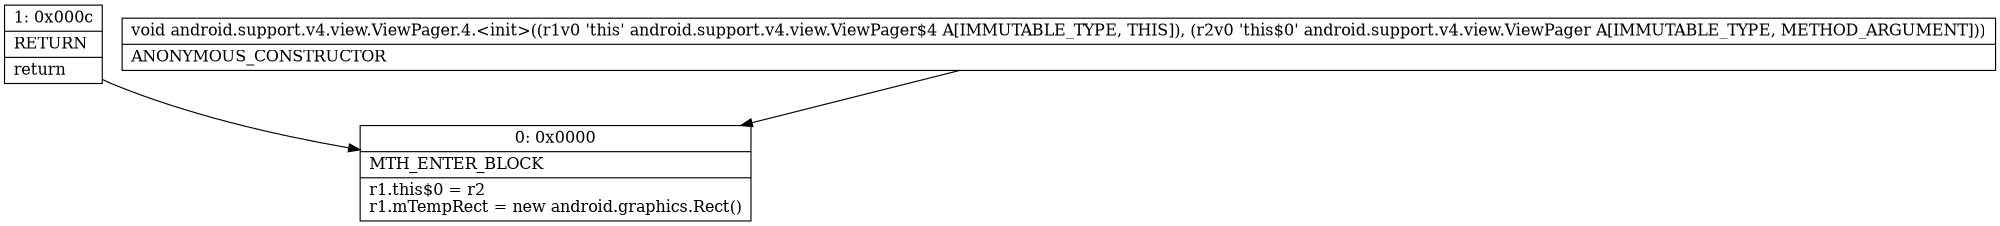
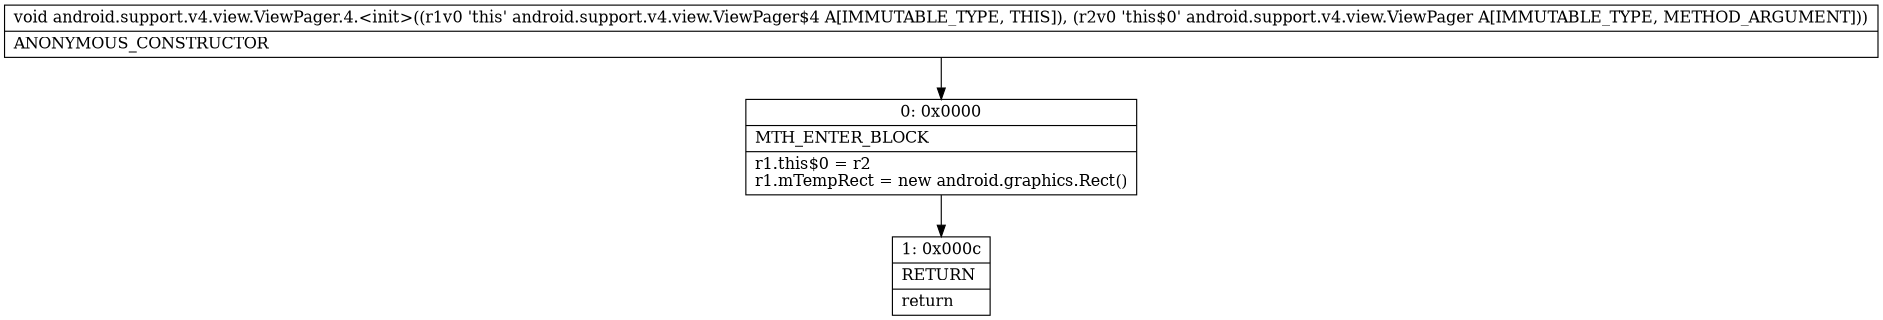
(223, 121) -> (941, 210)
